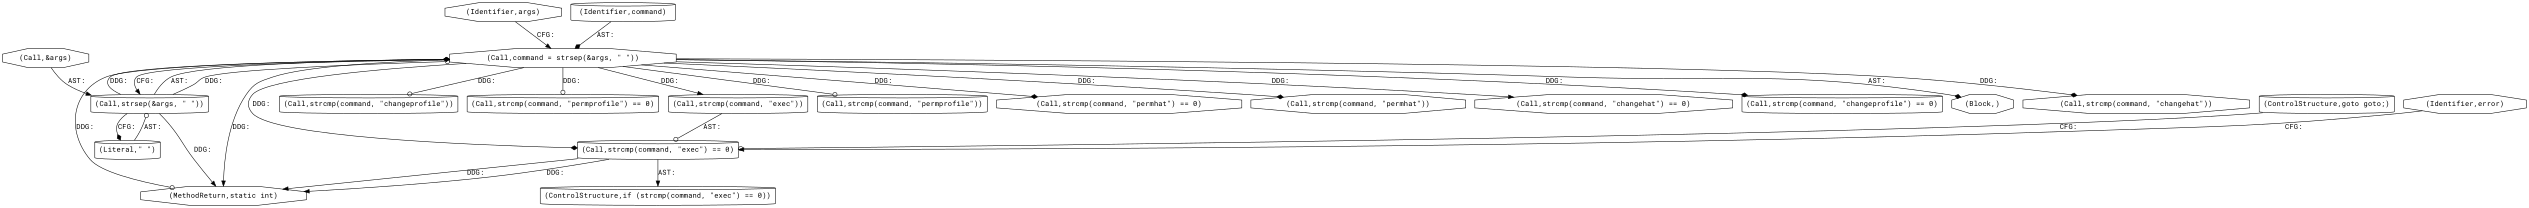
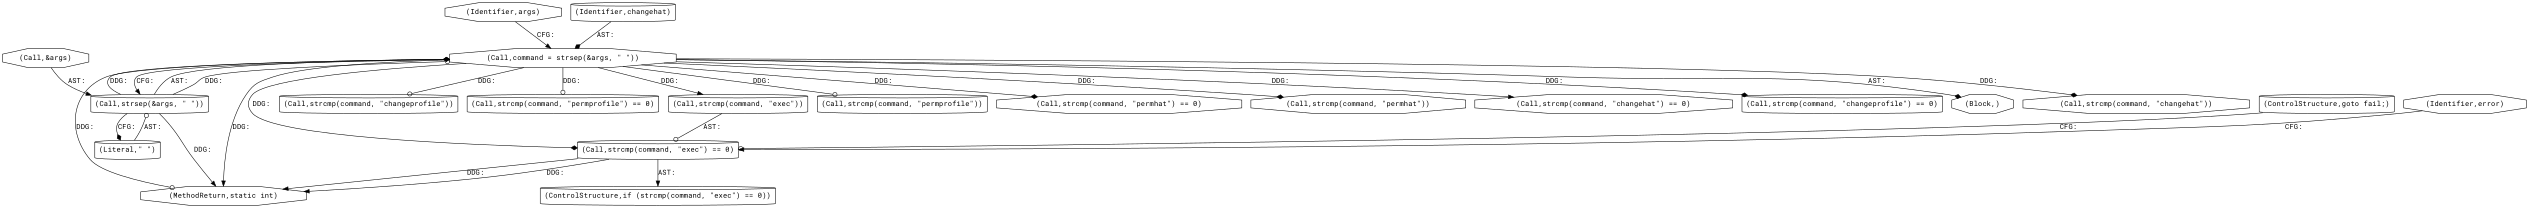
(623, 12) -> (623, 12)
(2327, 104) -> (2327, 104)
